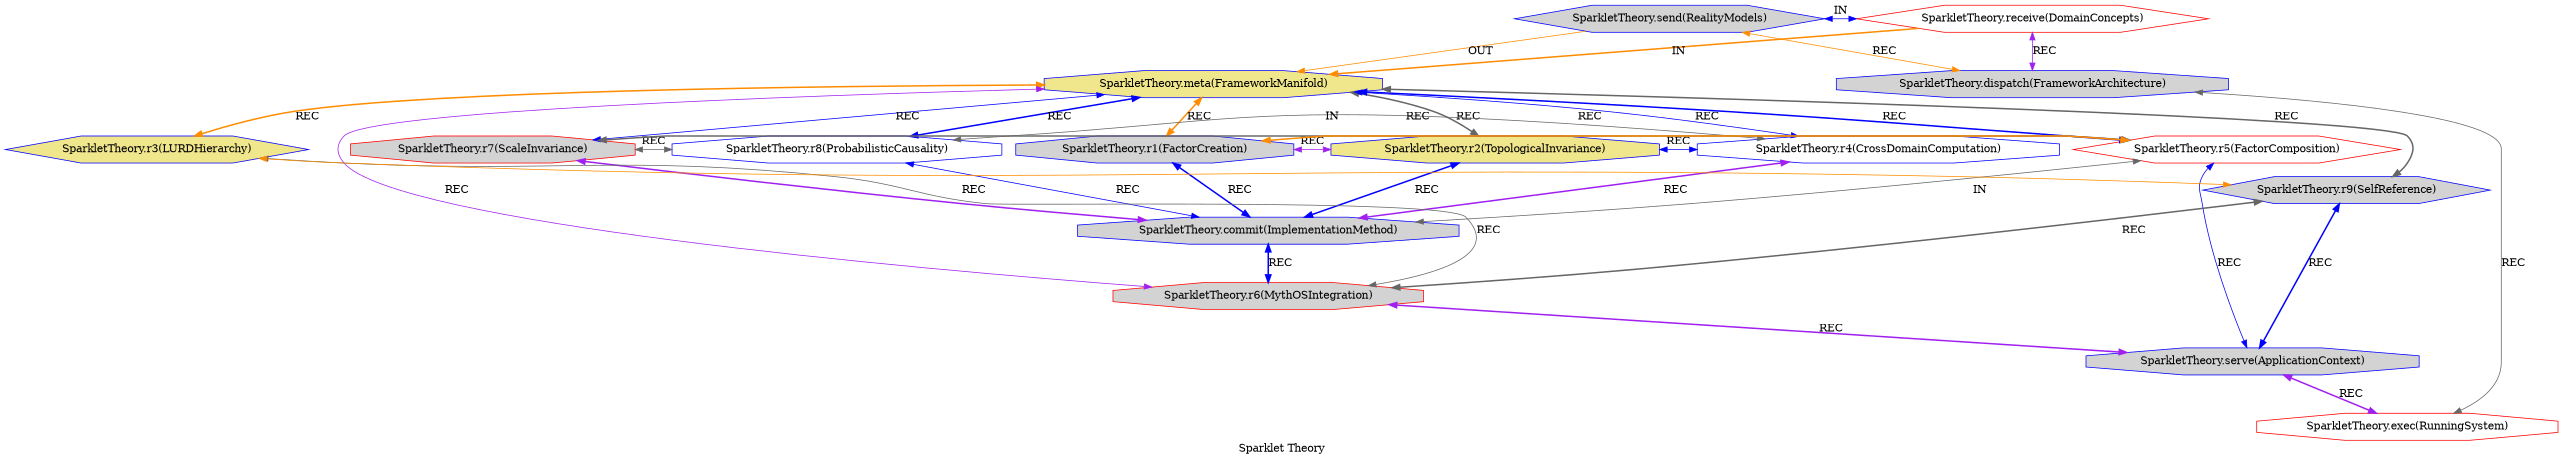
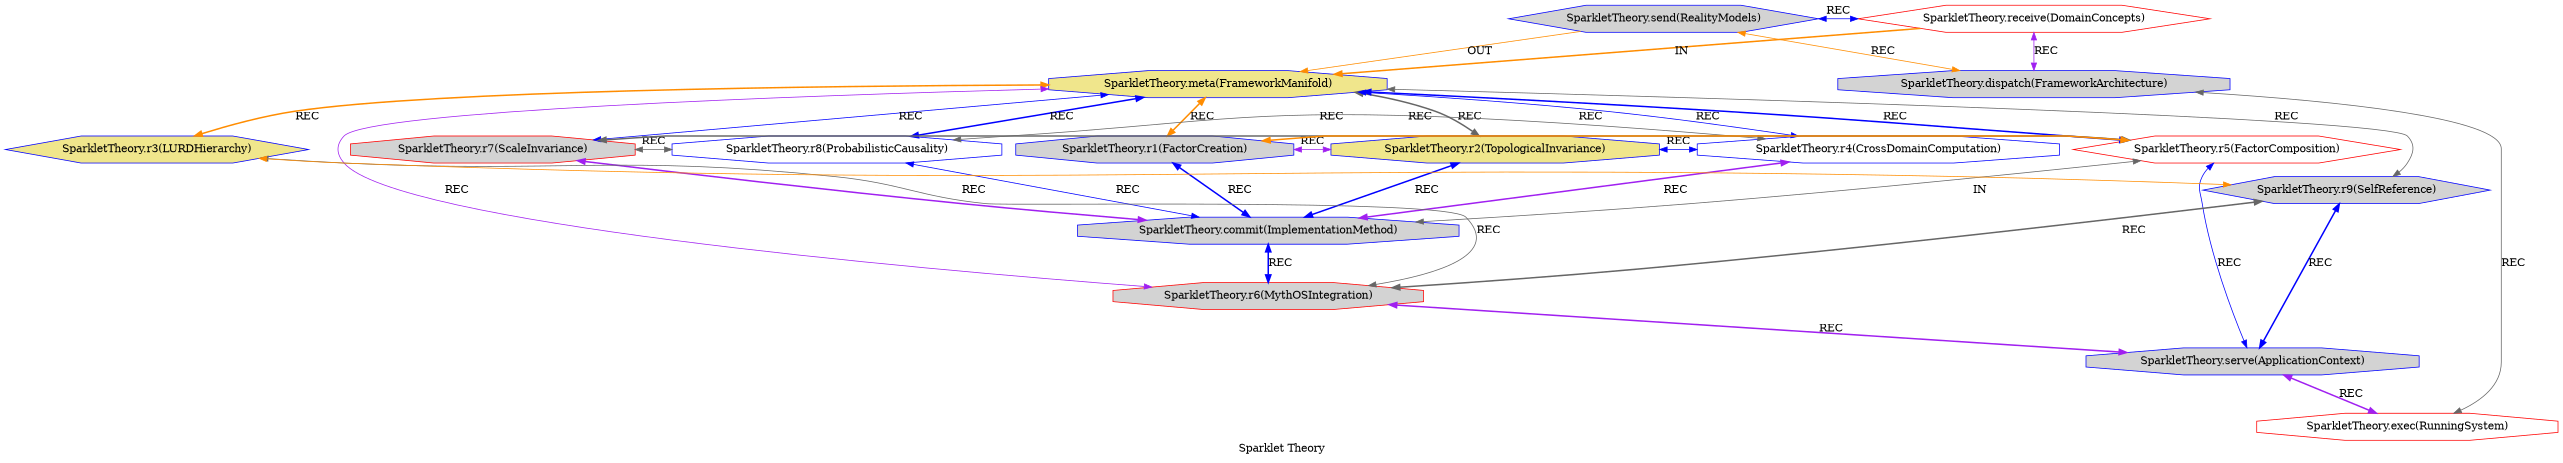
(1841, 11) -> (1838, 11)
(1921, 106) -> (1923, 106)
(1332, 117) -> (1331, 117)
